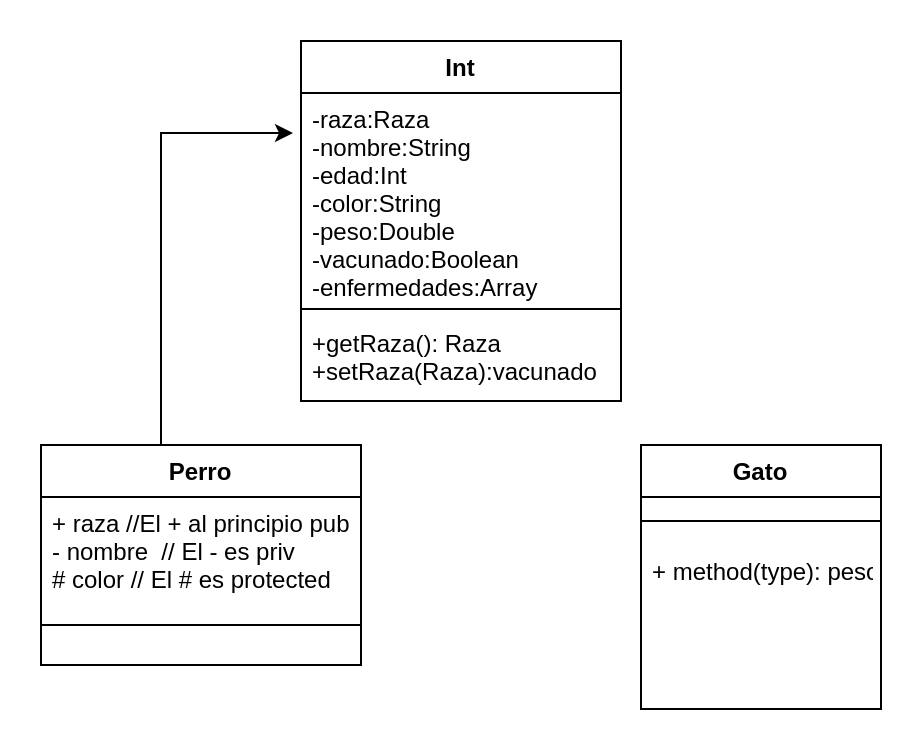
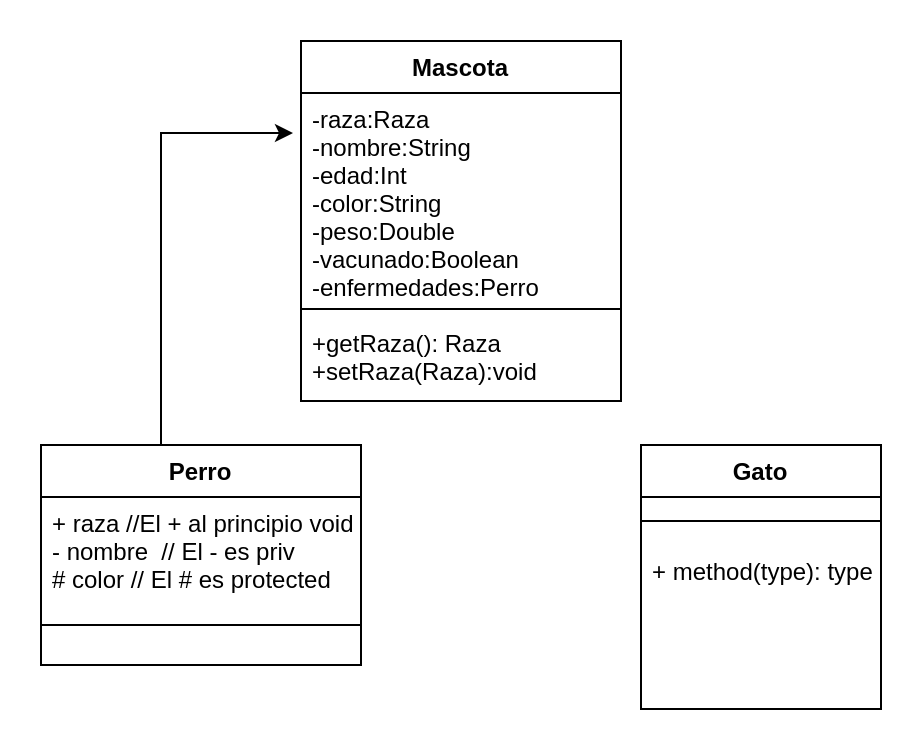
(460, 68) -> (460, 68)
(376, 120) -> (376, 120)
(413, 344) -> (413, 344)
(219, 524) -> (223, 524)
(777, 572) -> (777, 572)
